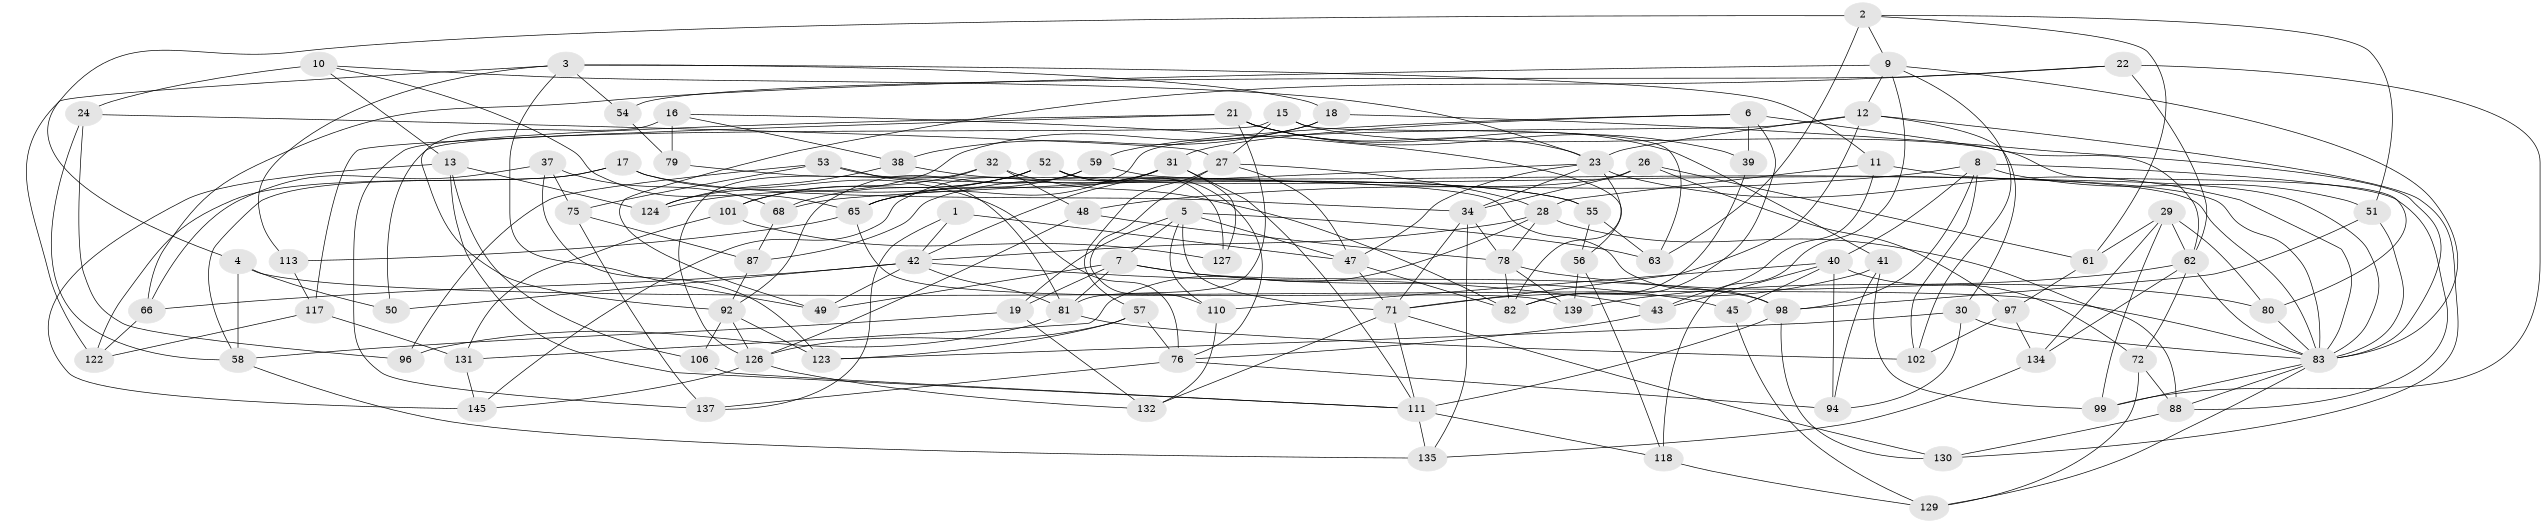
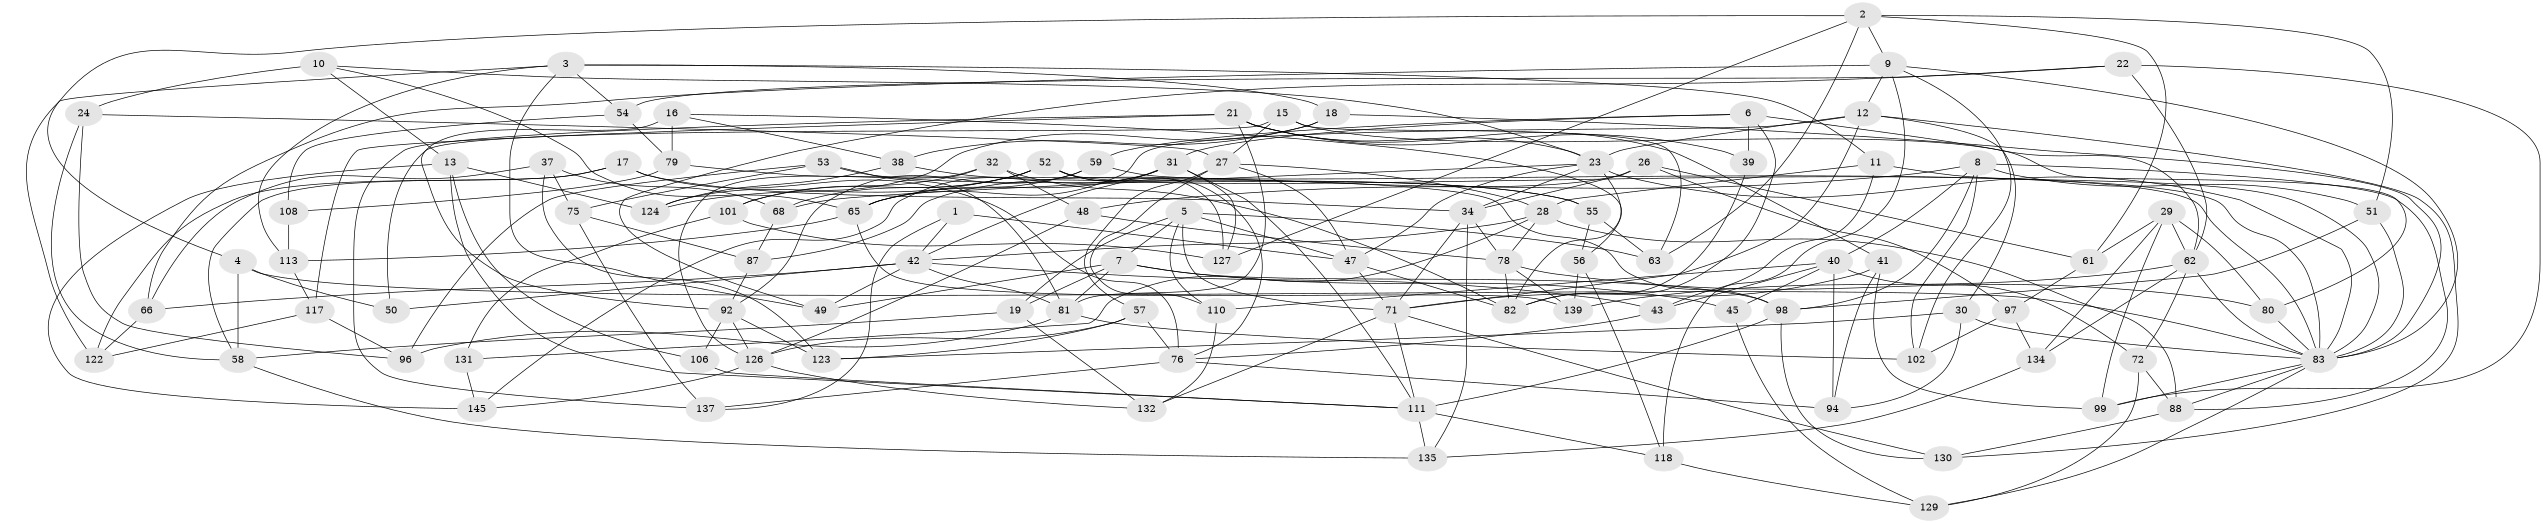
none -> (1512, 150)
none -> (289, 212)
(390, 335) -> (360, 336)
